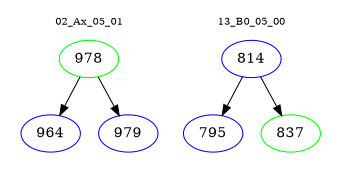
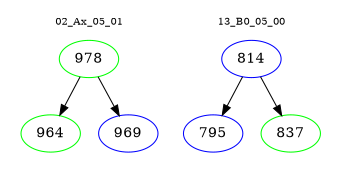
(51, 133) -> (51, 133)
(128, 133) -> (128, 133)
